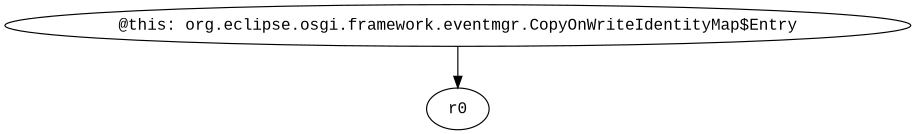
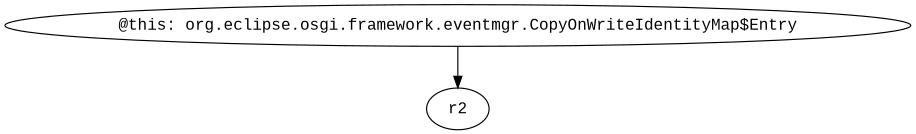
(458, 109) -> (458, 109)
